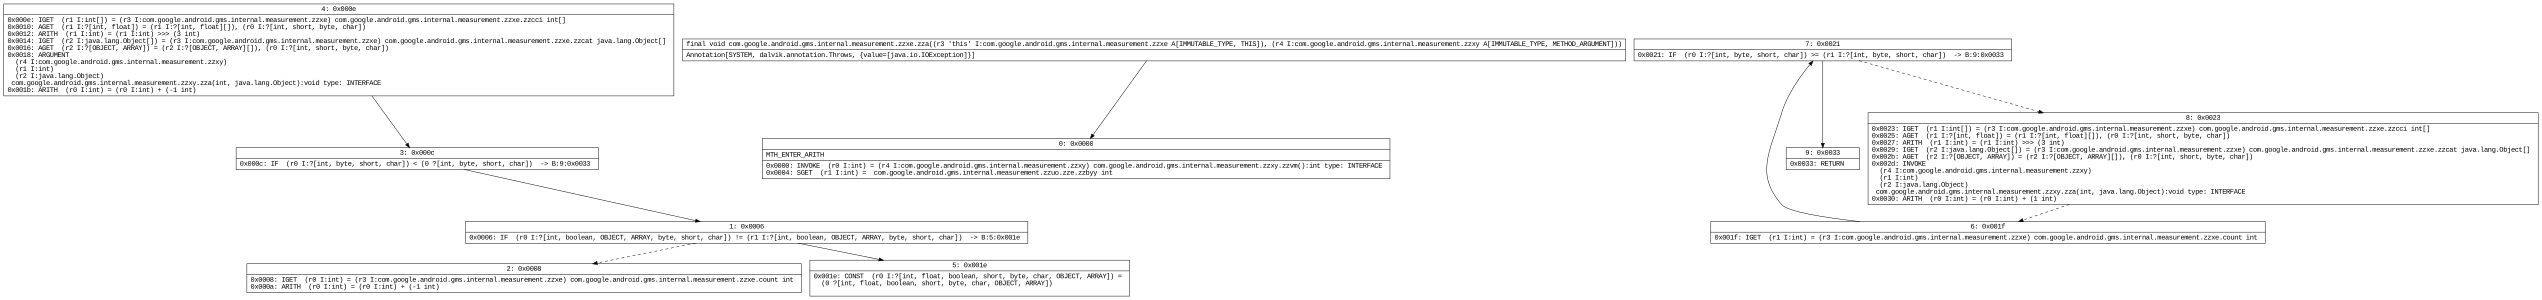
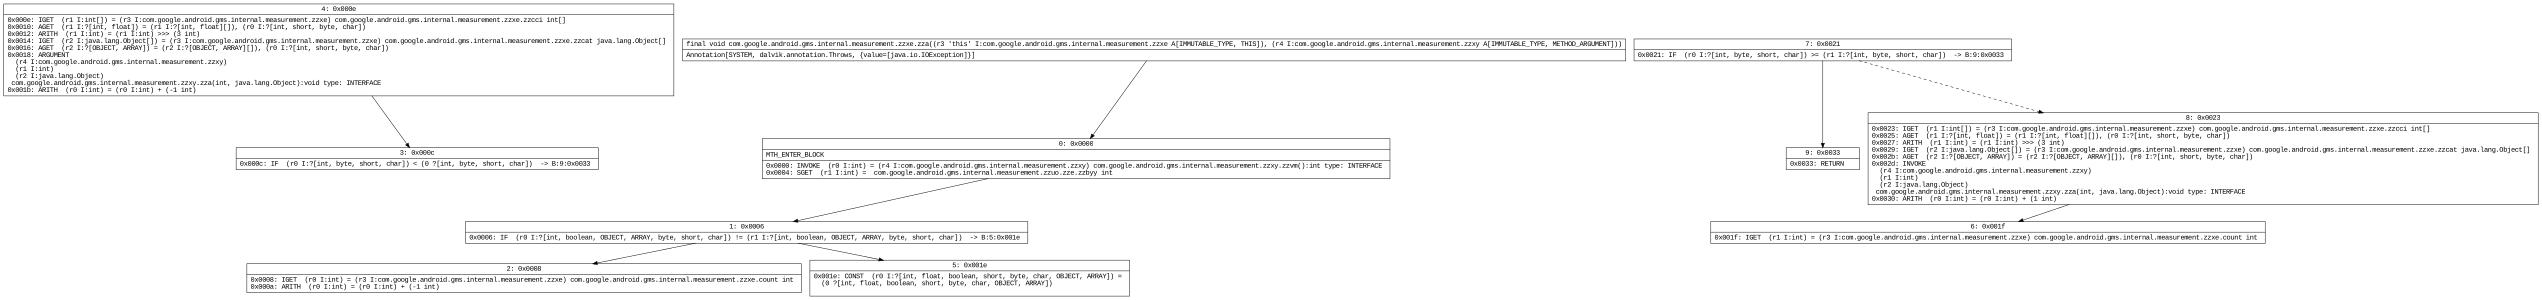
(795, 155) -> (795, 155)
(1767, 172) -> none
(580, 195) -> (893, 200)
(2046, 212) -> (2046, 212)
(646, 253) -> (646, 253)
